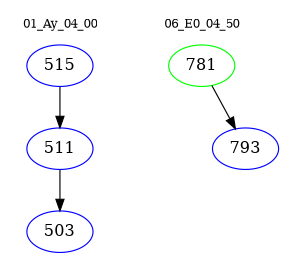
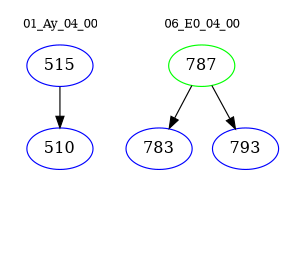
(202, 25) -> (202, 25)
(202, 66) -> (202, 66)
(60, 149) -> (60, 149)
none -> (159, 149)
(60, 232) -> none
